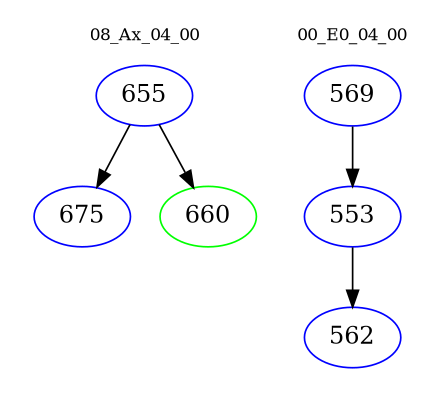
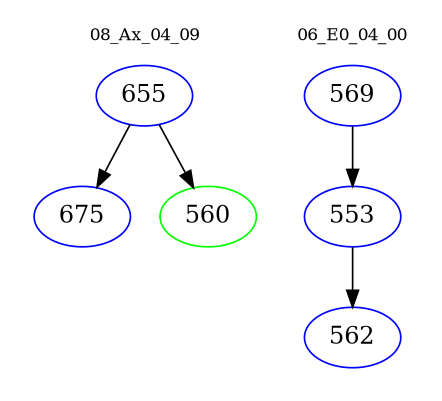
(145, 36) -> (145, 36)
(353, 36) -> (353, 36)
(208, 217) -> (208, 217)
